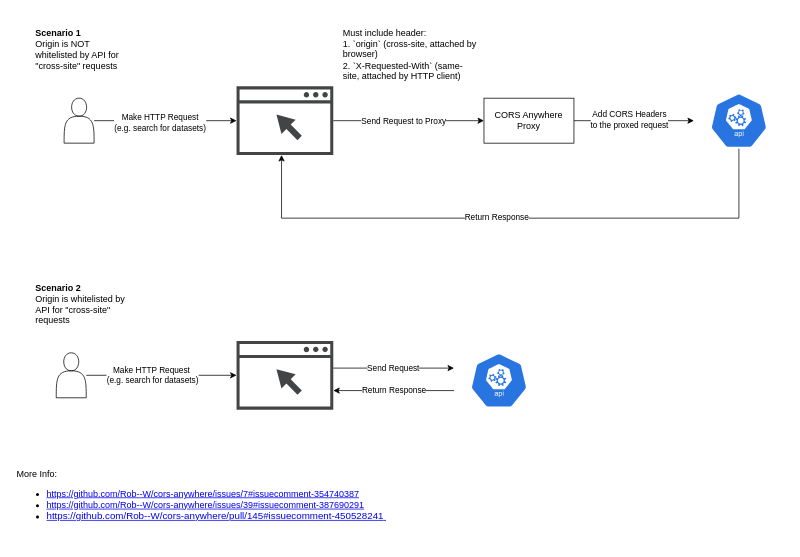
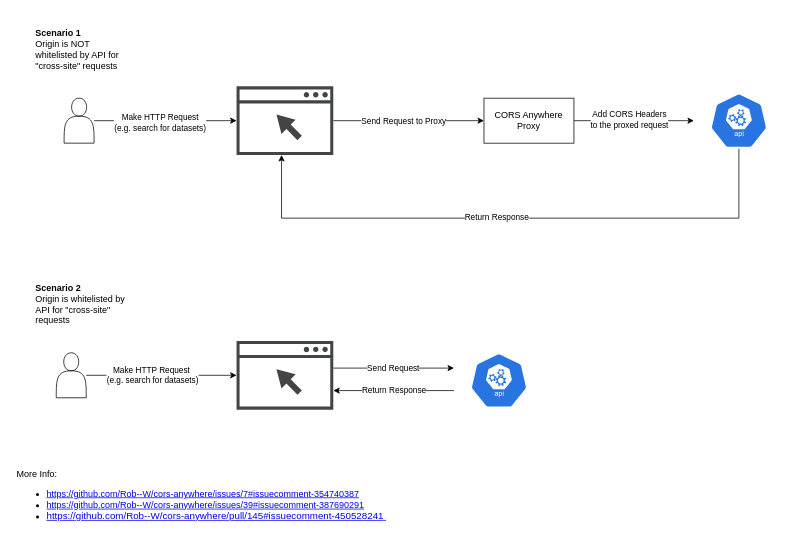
(409, 54) -> none
